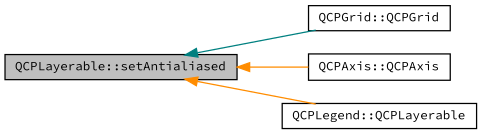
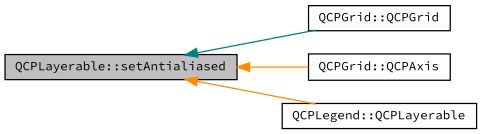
(379, 67) -> (379, 67)
